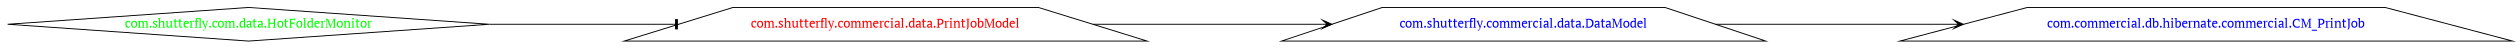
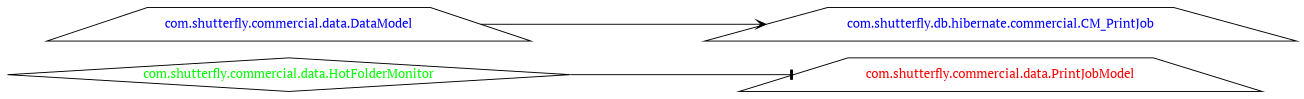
(249, 24) -> (289, 75)
(1208, 24) -> none
(2206, 24) -> (1001, 24)
